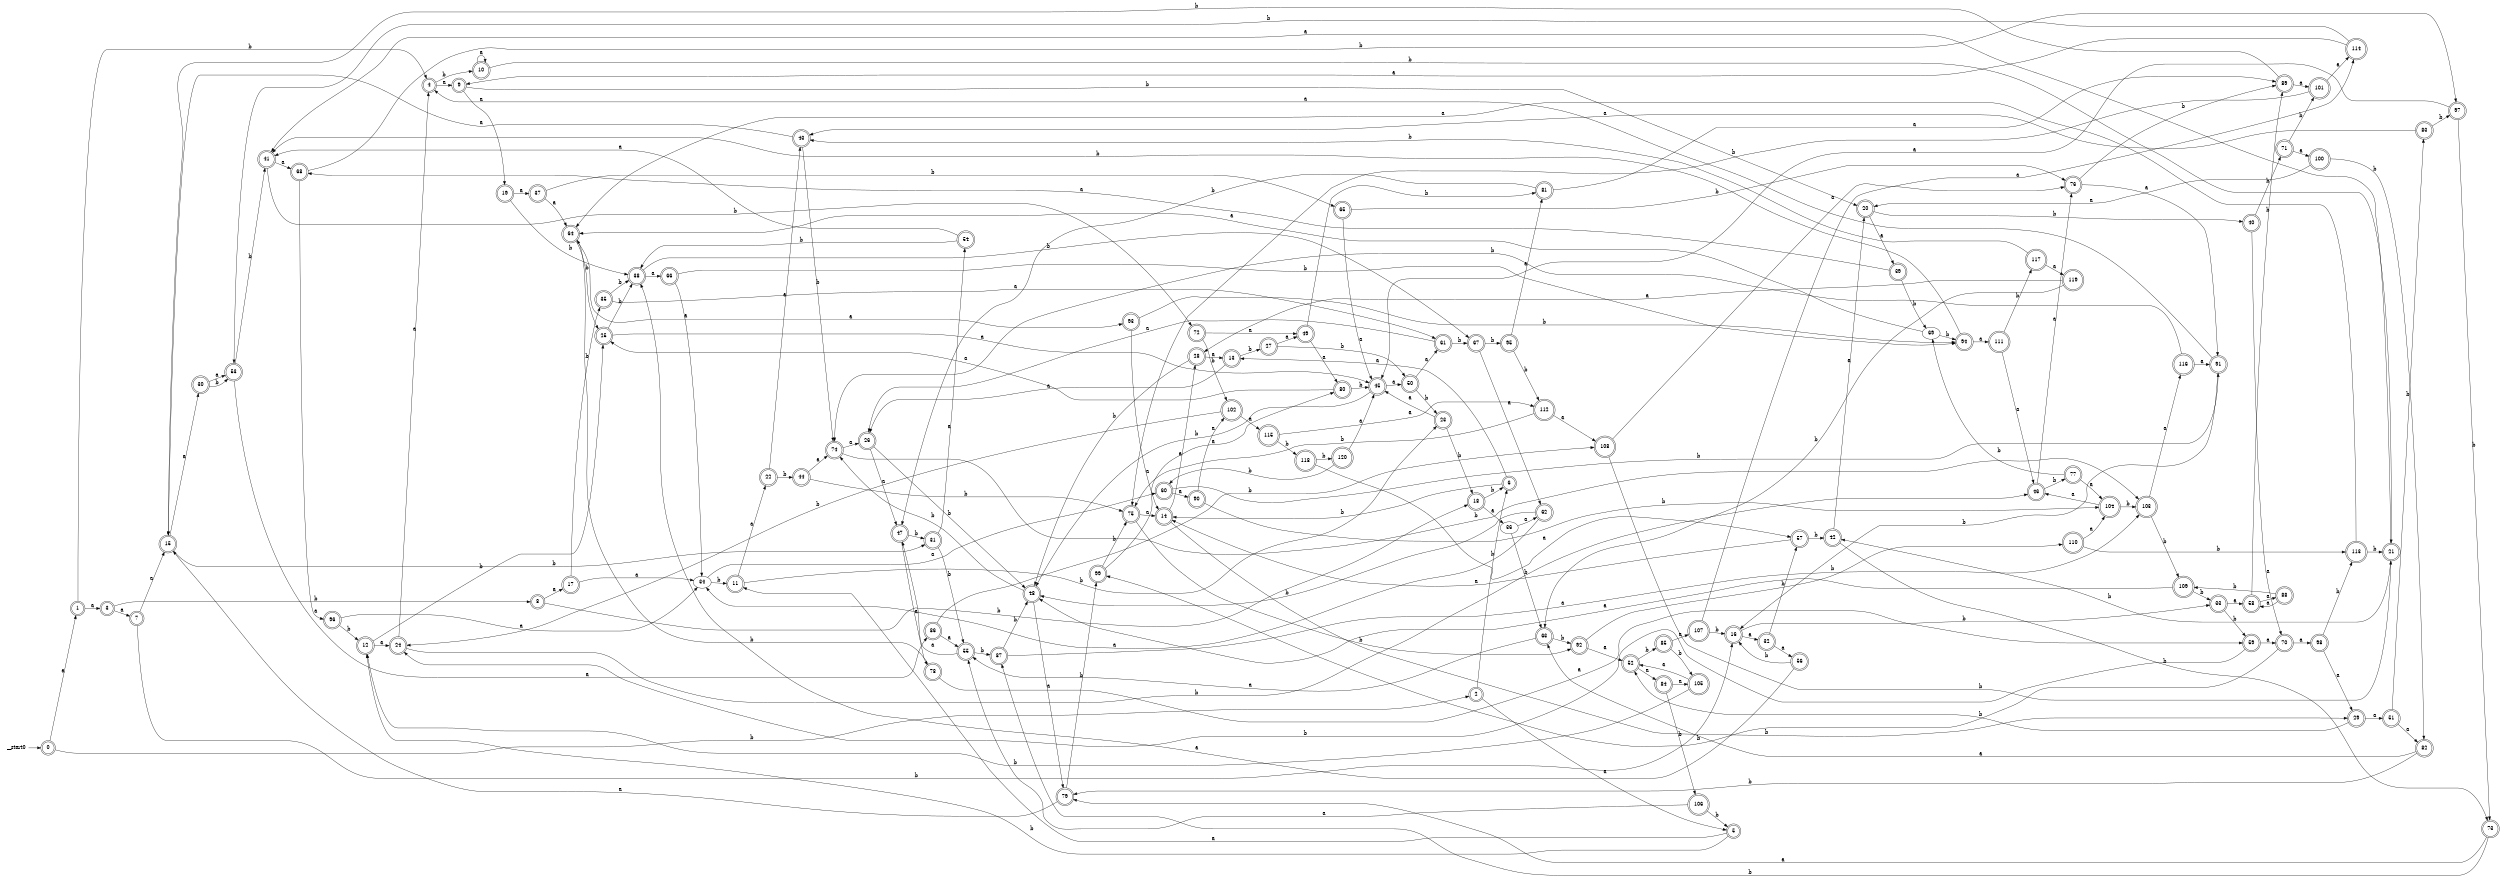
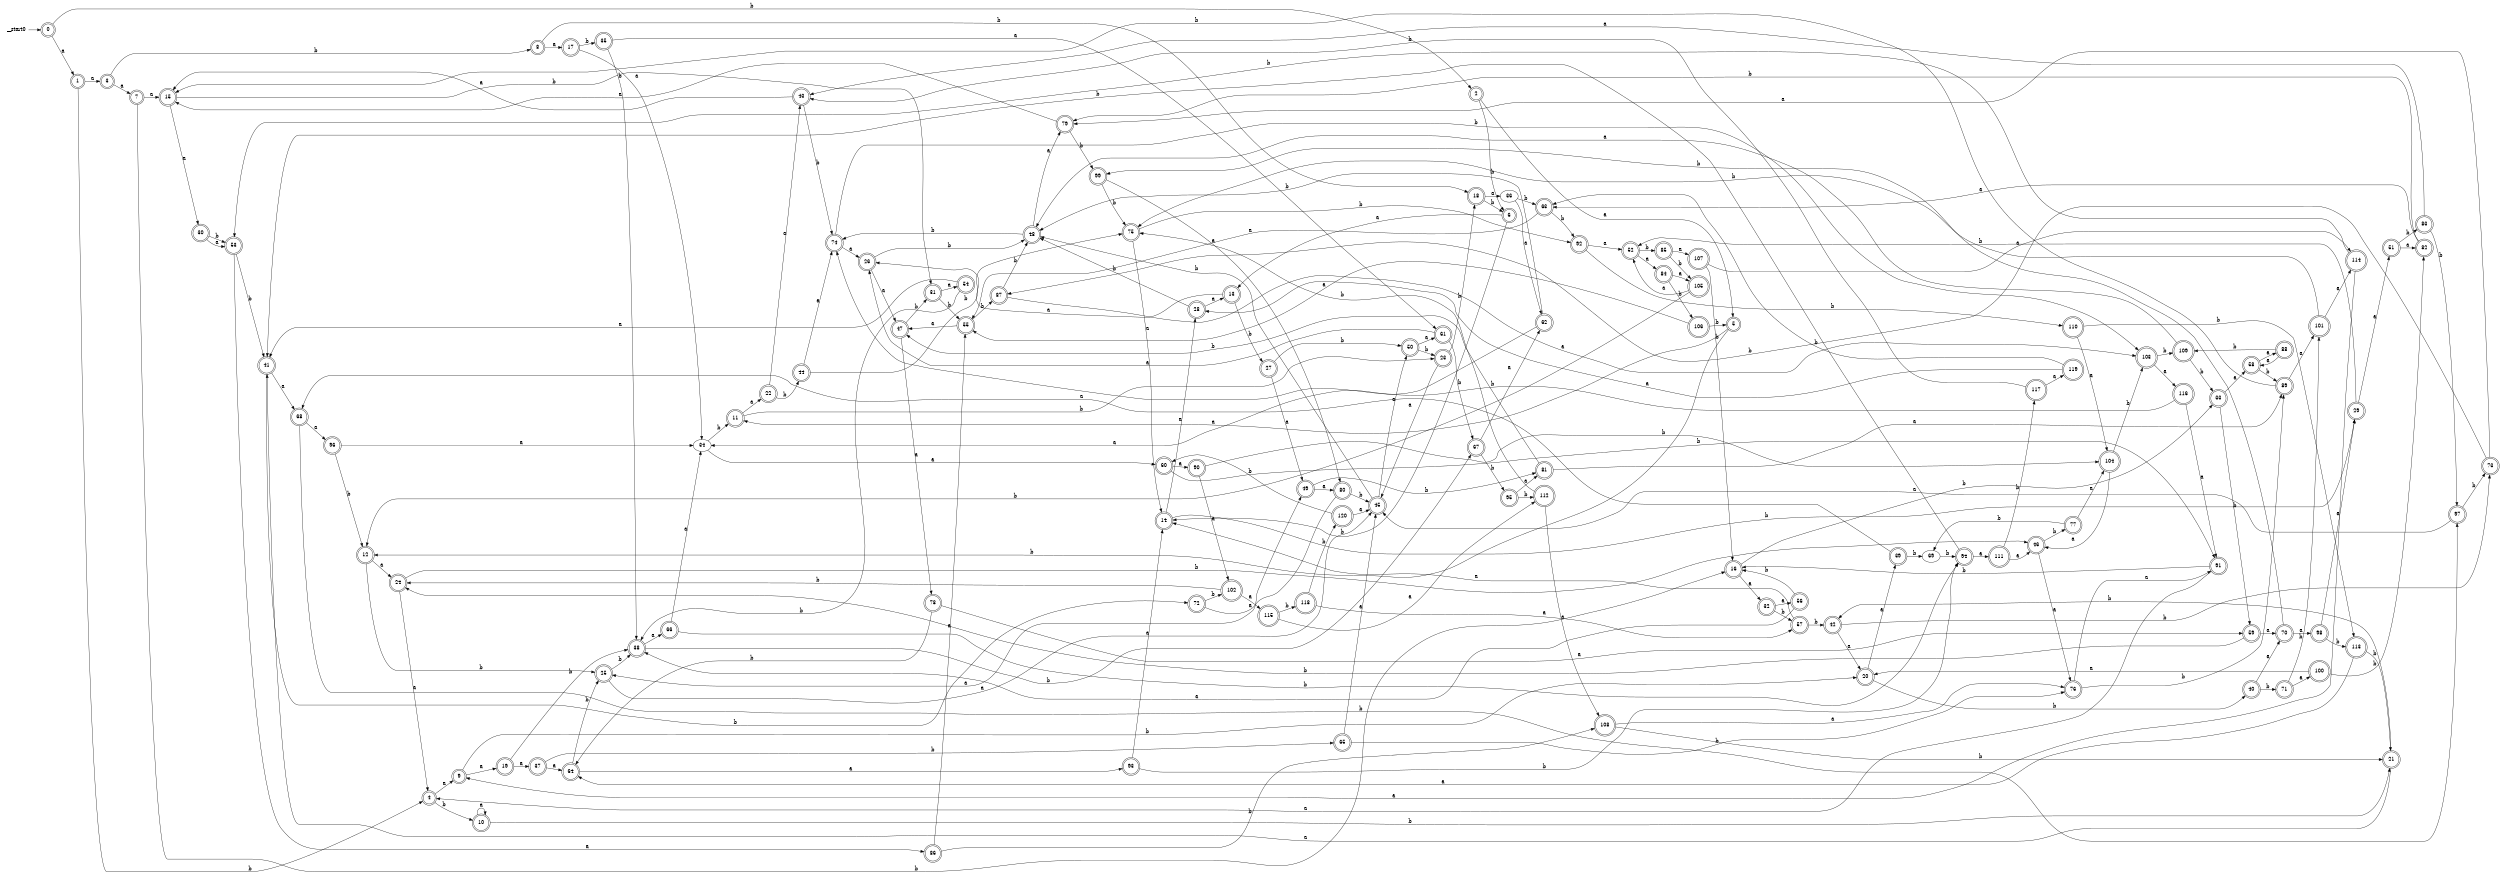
(1259, 226) -> none
